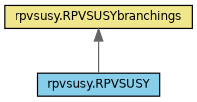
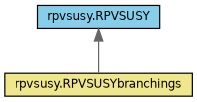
(99, 57) -> (99, 57)
